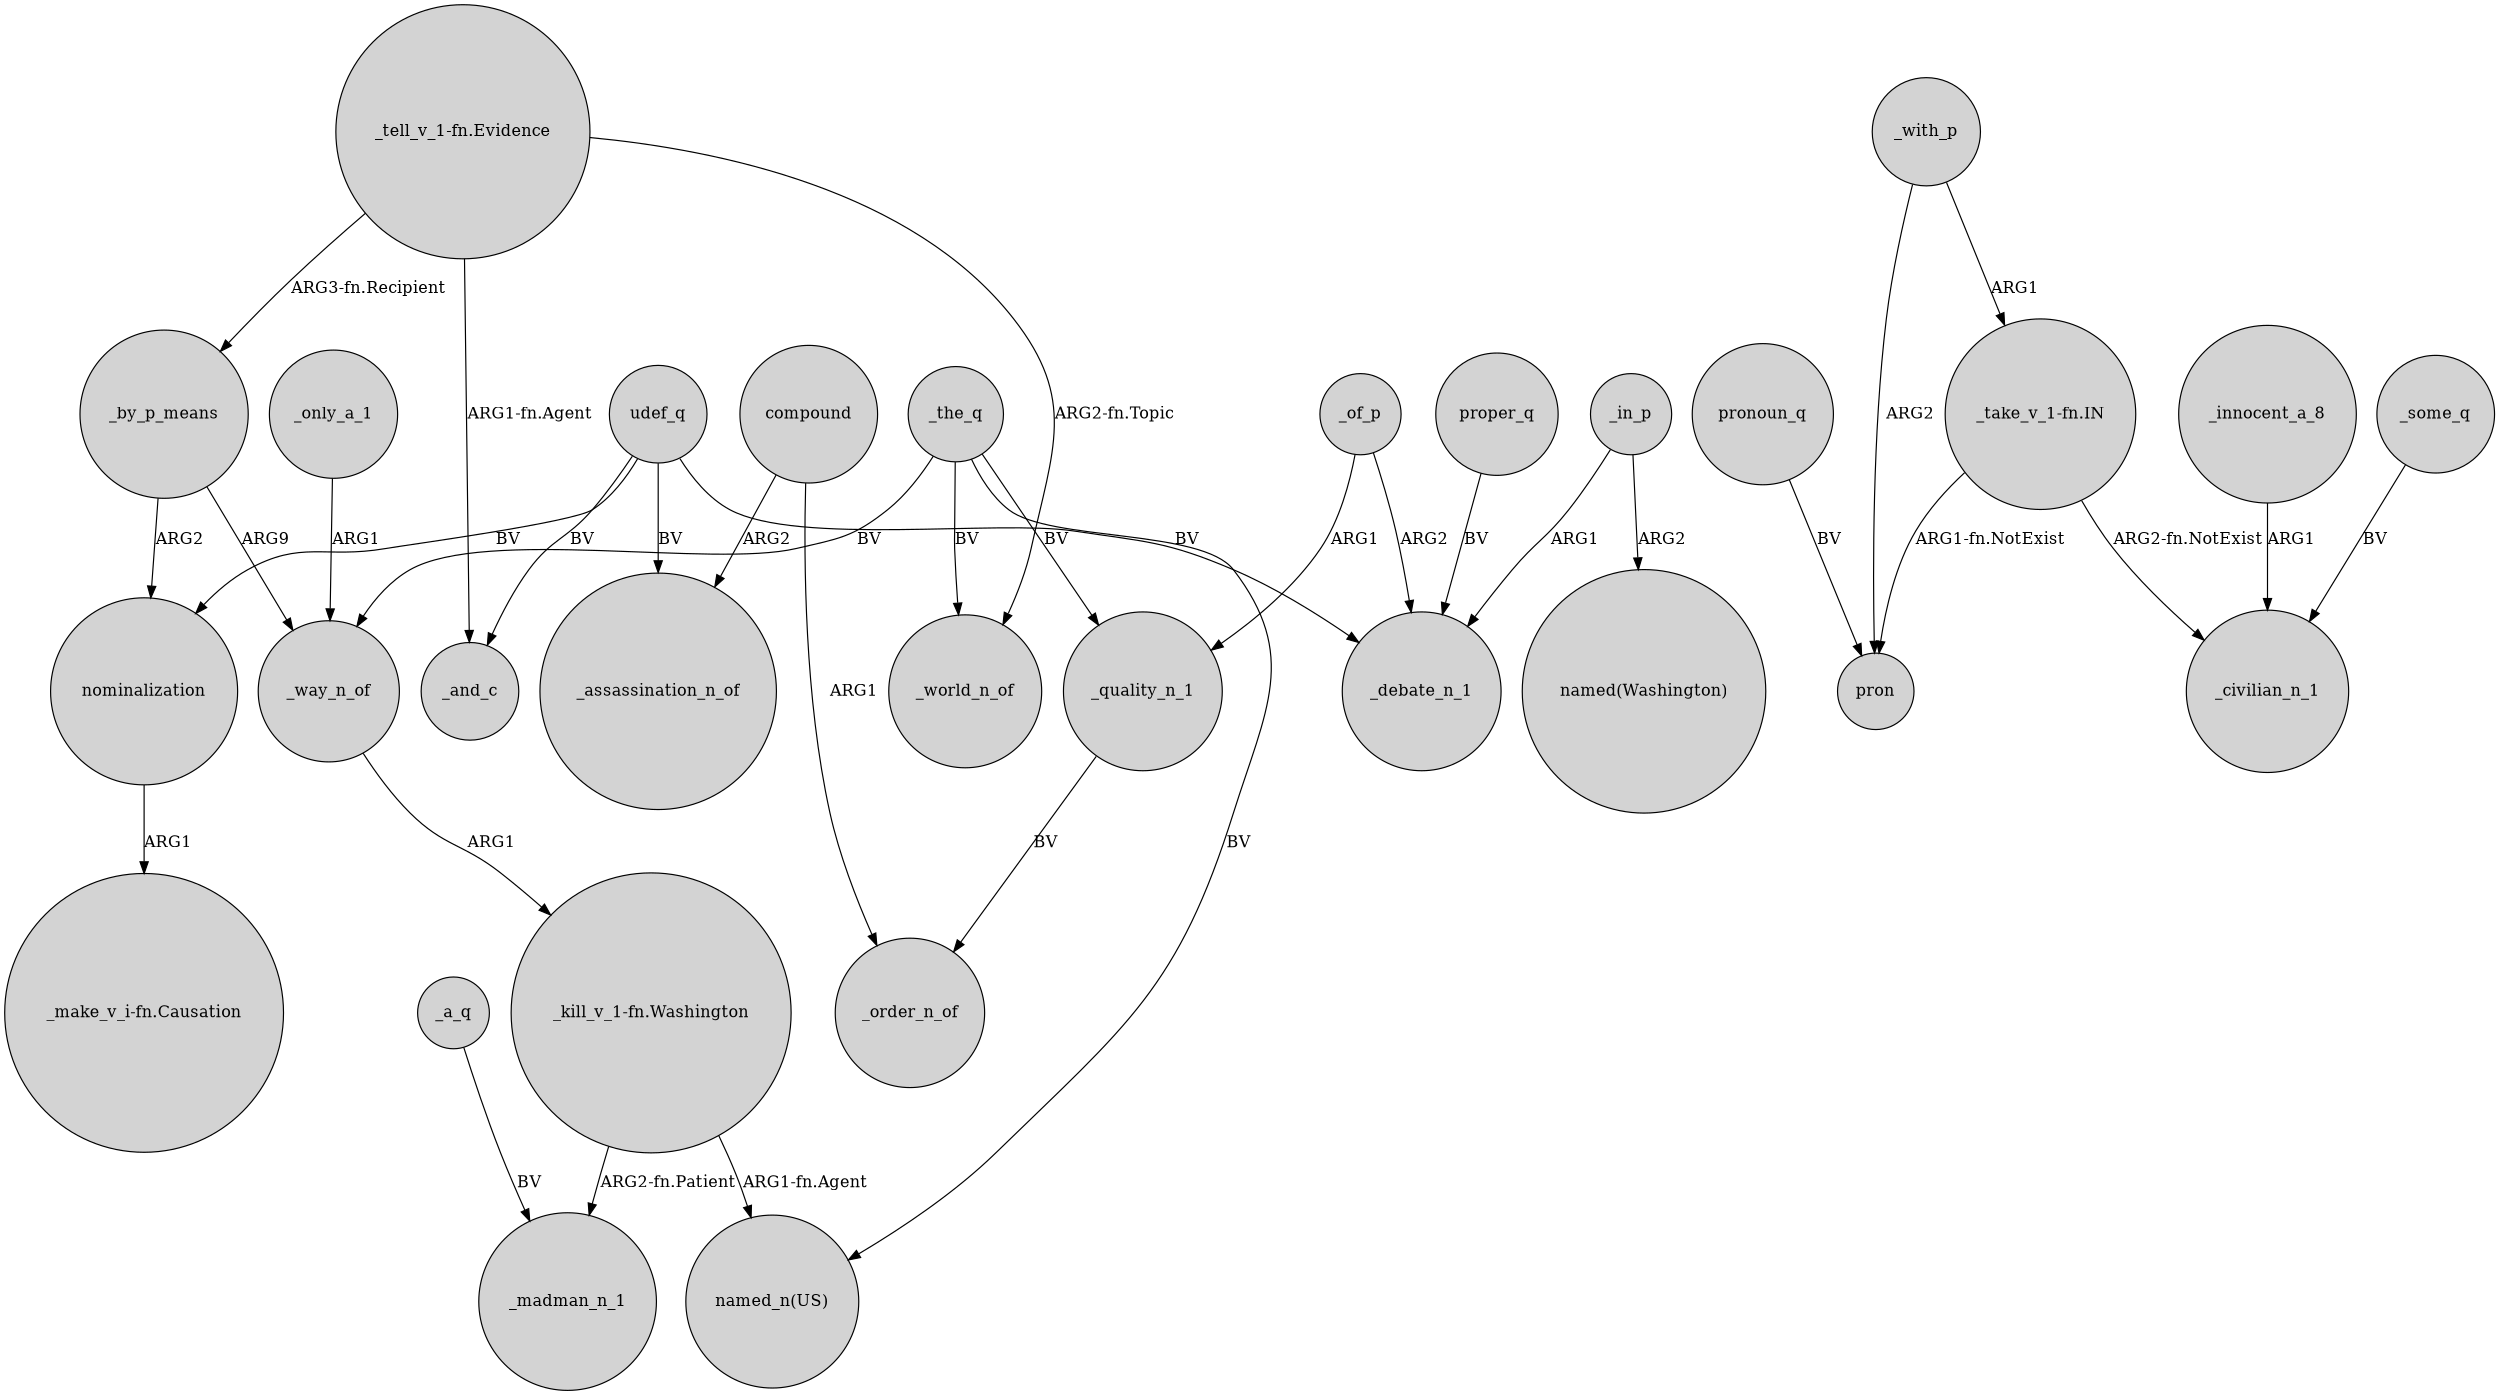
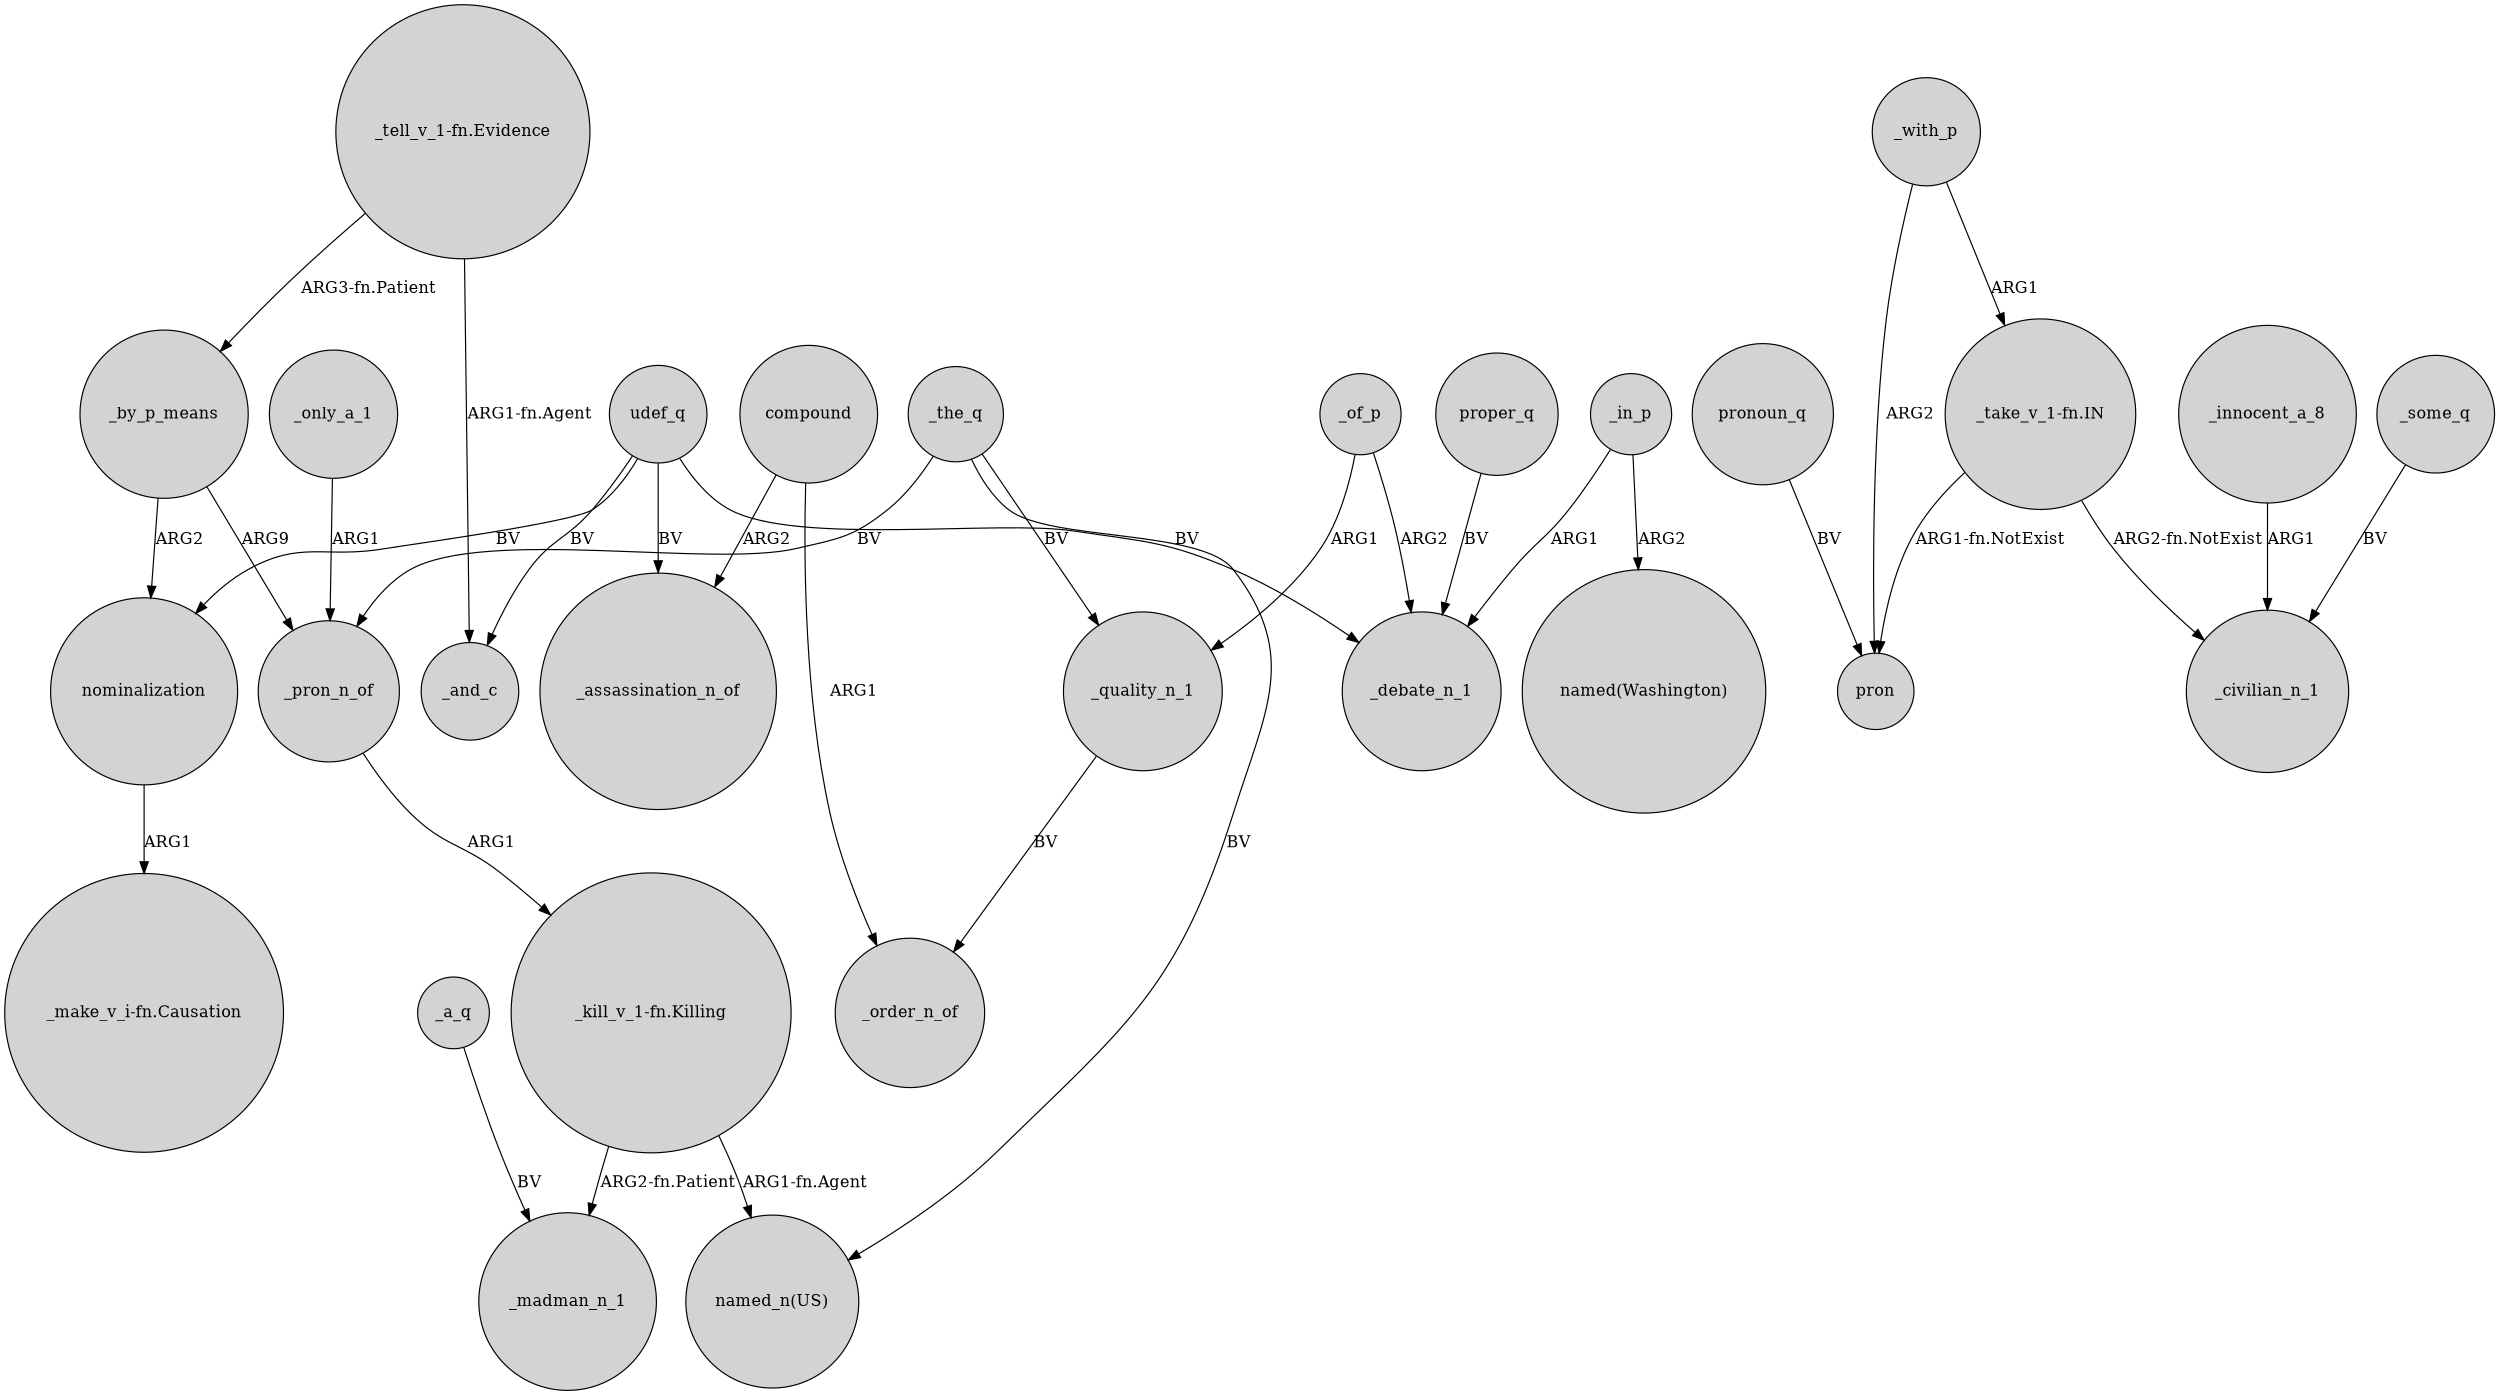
(369, 289) -> (369, 289)
(329, 691) -> (329, 691)
(965, 691) -> none
(651, 1013) -> (651, 1013)
